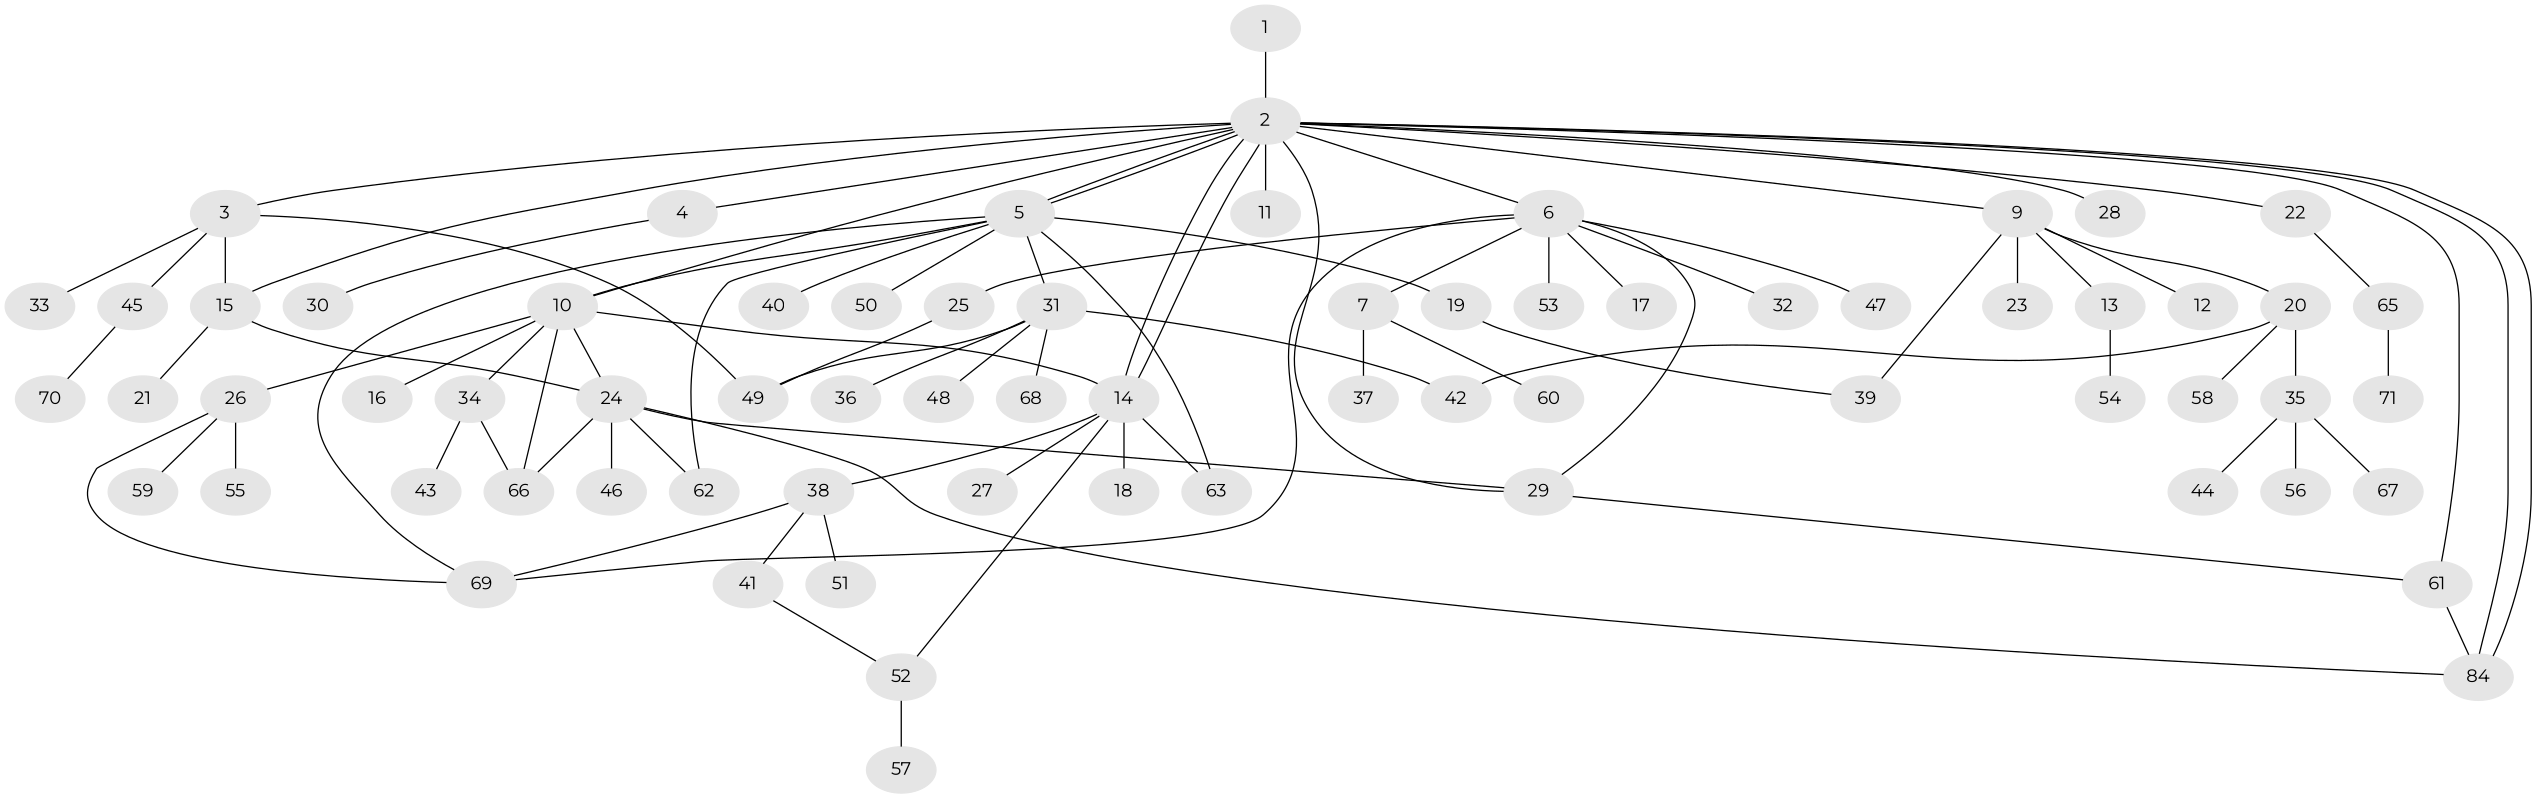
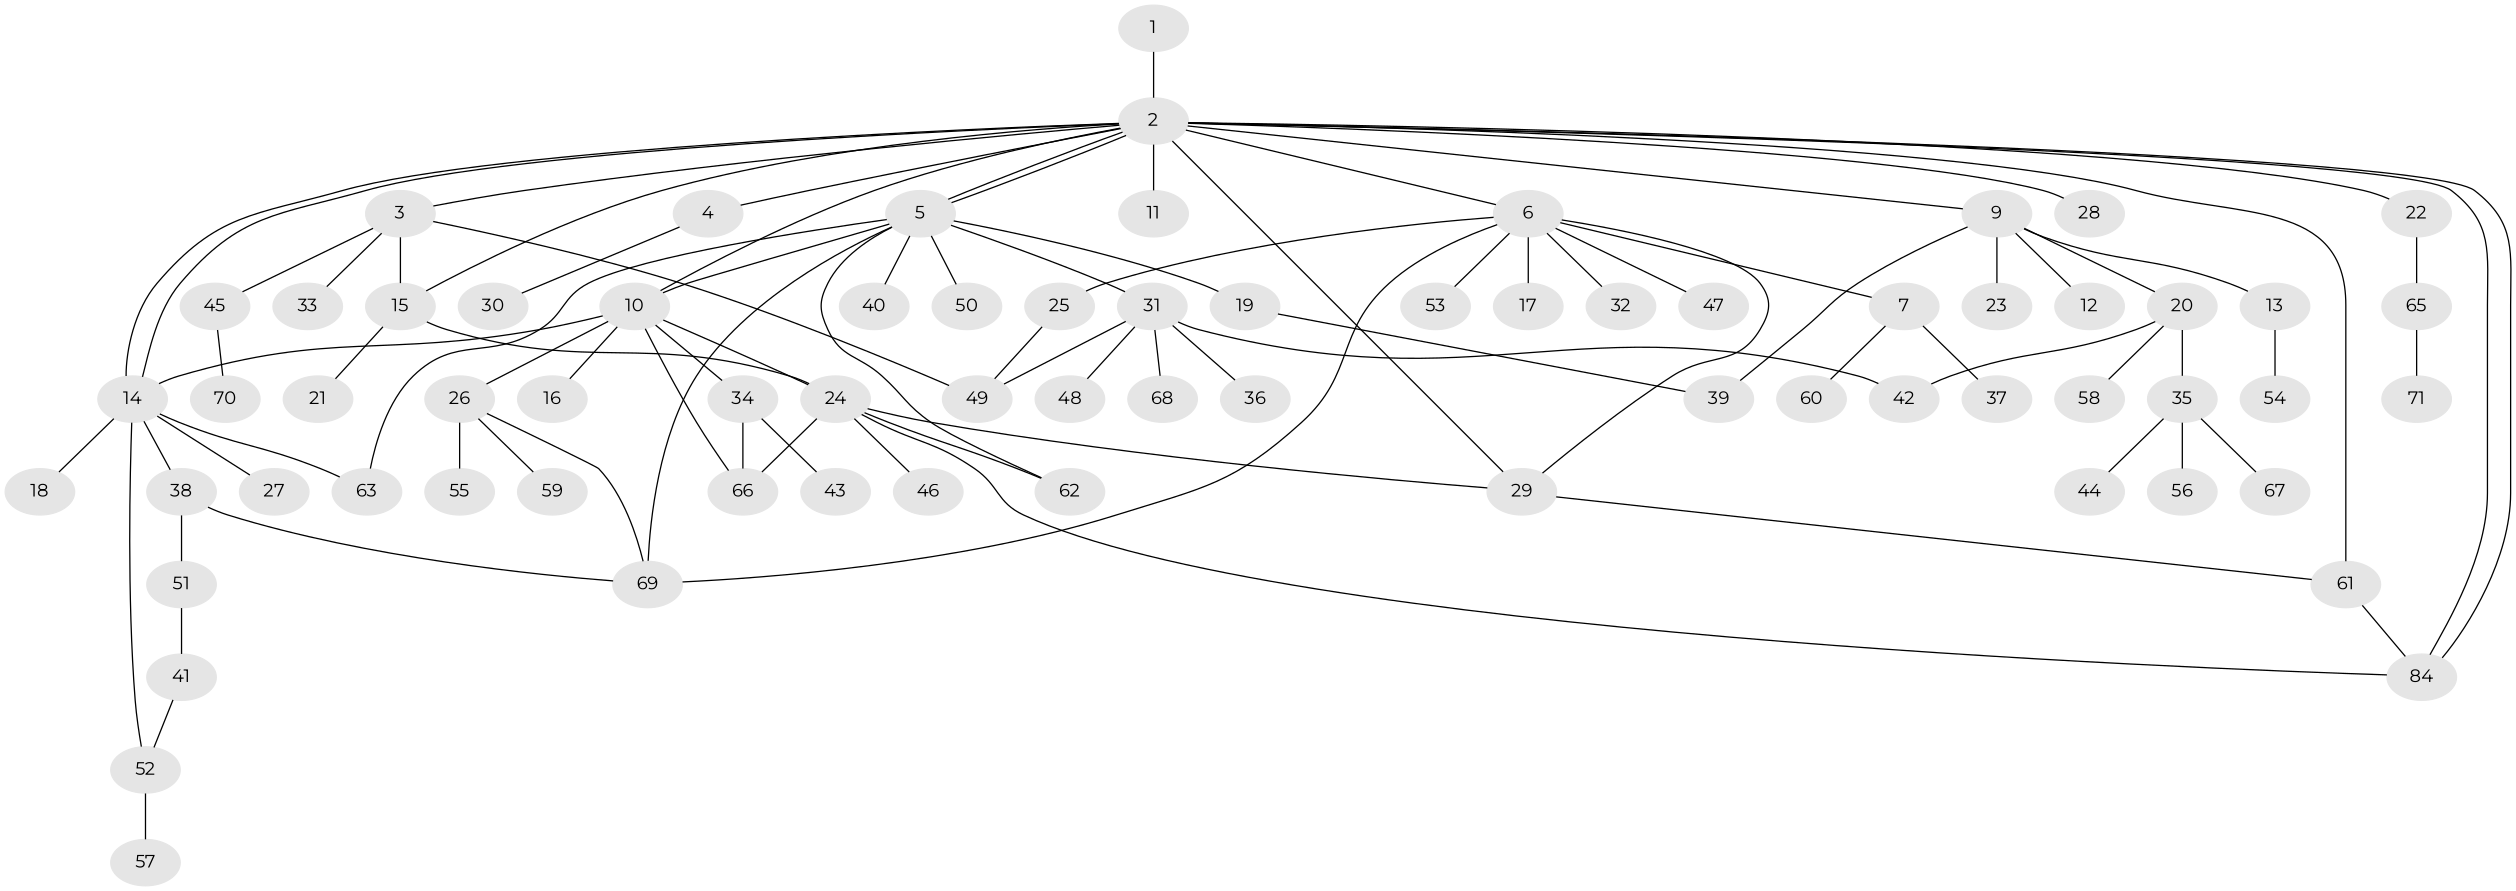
(783, 538) -> (182, 631)
